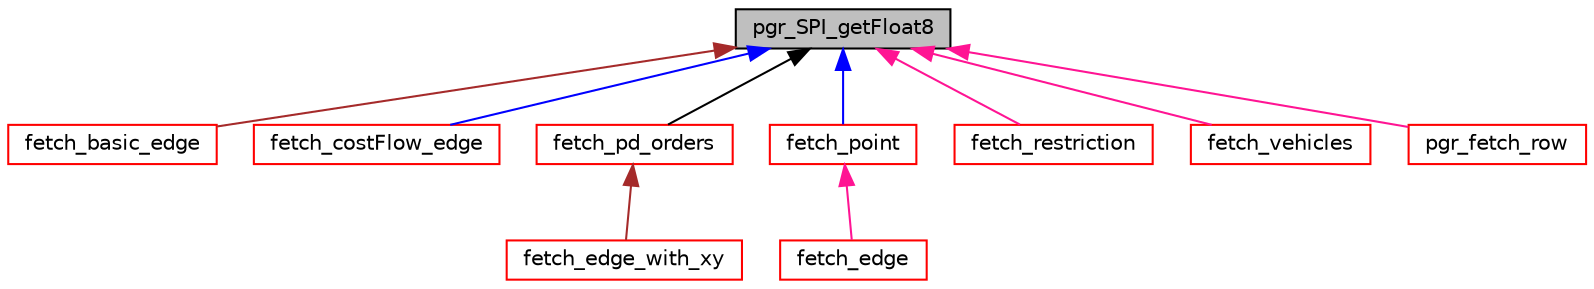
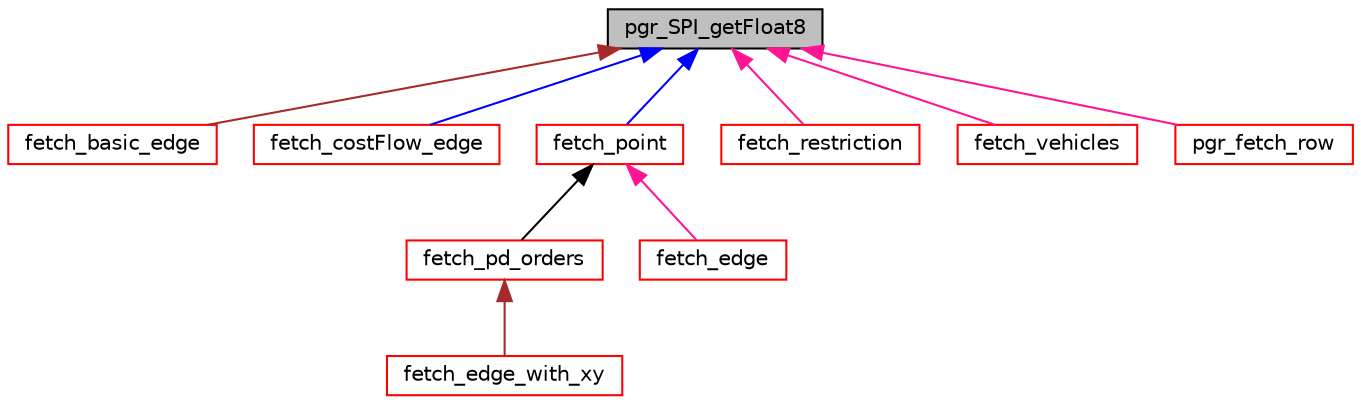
(730, 92) -> (550, 210)
